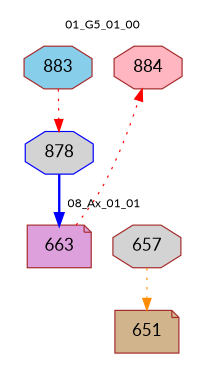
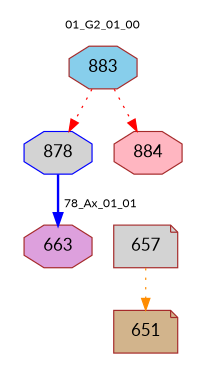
(103, 25) -> (103, 25)
(113, 166) -> (123, 105)
(104, 204) -> (101, 204)
(59, 246) -> (58, 246)
(147, 246) -> (146, 246)
